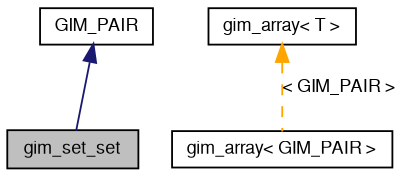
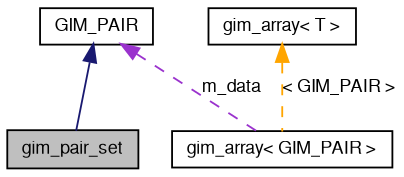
none -> (197, 93)
(73, 149) -> (73, 149)
